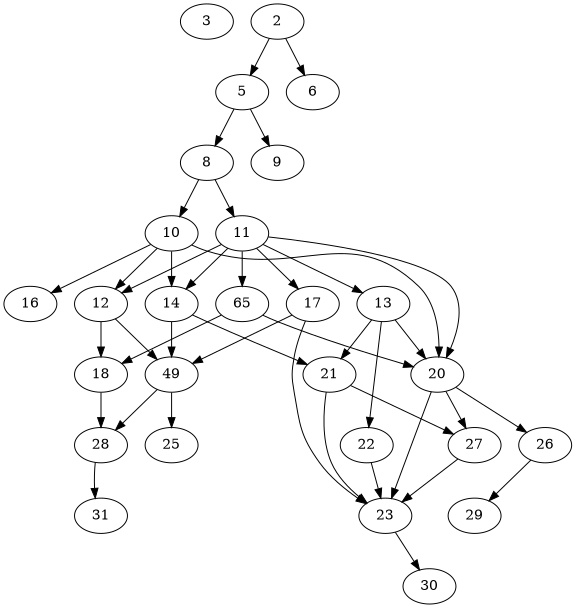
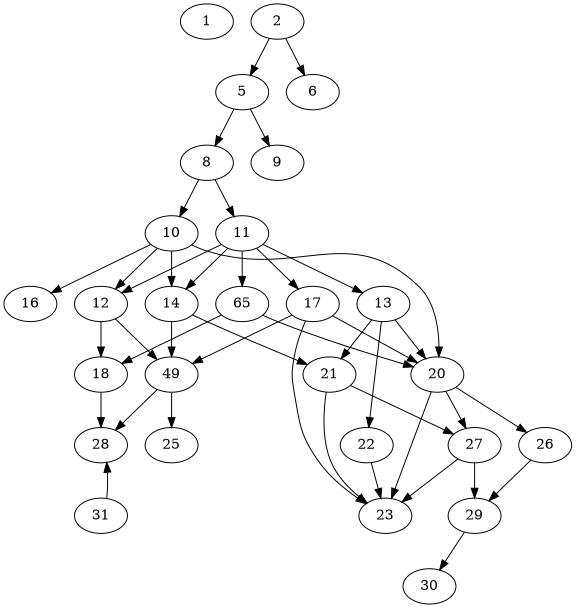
(207, 22) -> (207, 22)
(395, 259) -> (371, 337)
(94, 475) -> (108, 485)
none -> (475, 476)
(405, 547) -> (455, 547)
